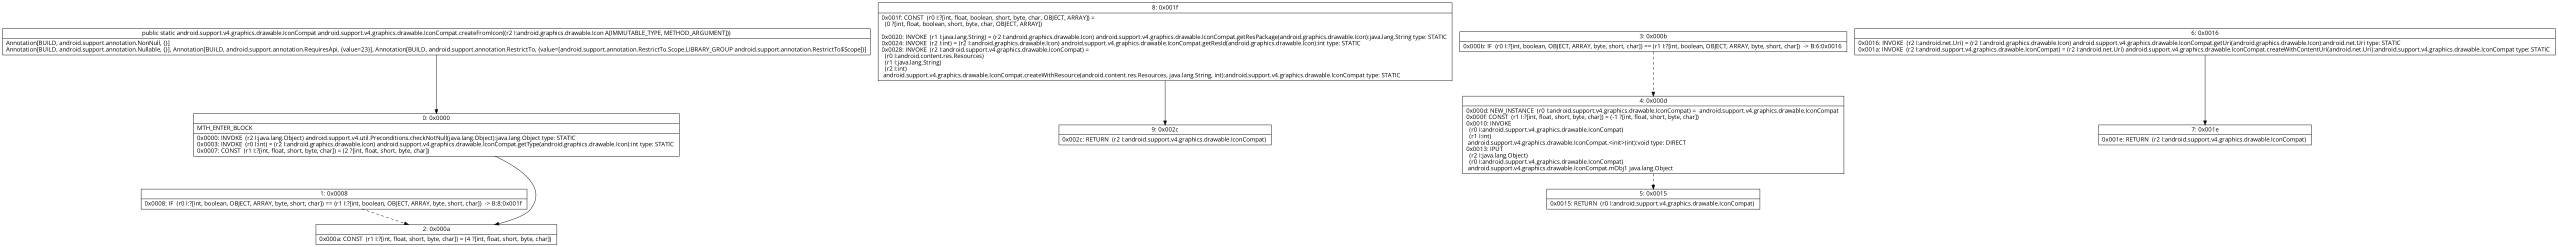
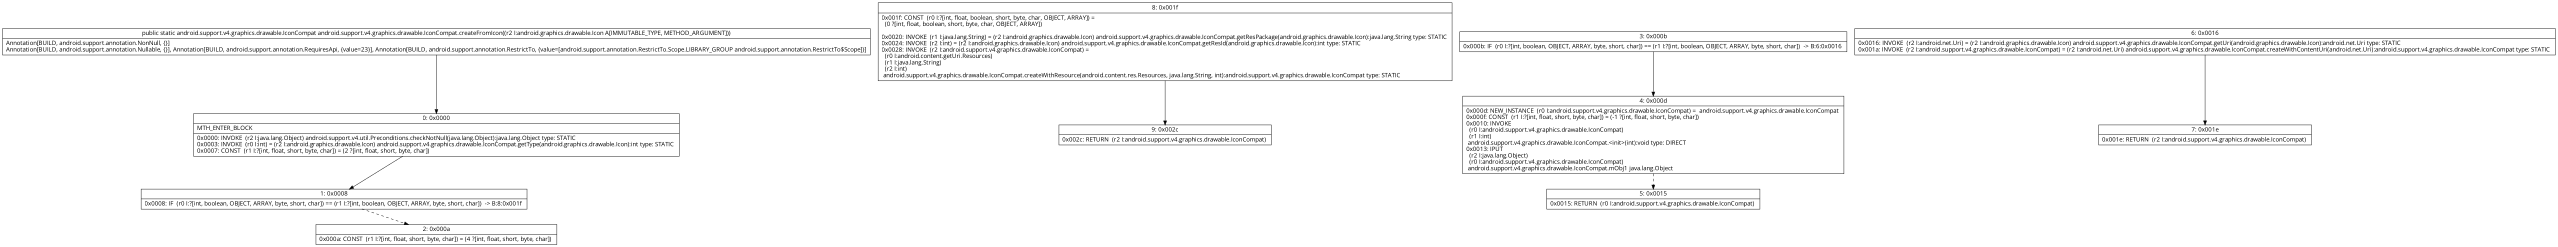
(933, 56) -> (937, 56)
(1653, 72) -> (1653, 72)
(535, 191) -> (378, 172)
